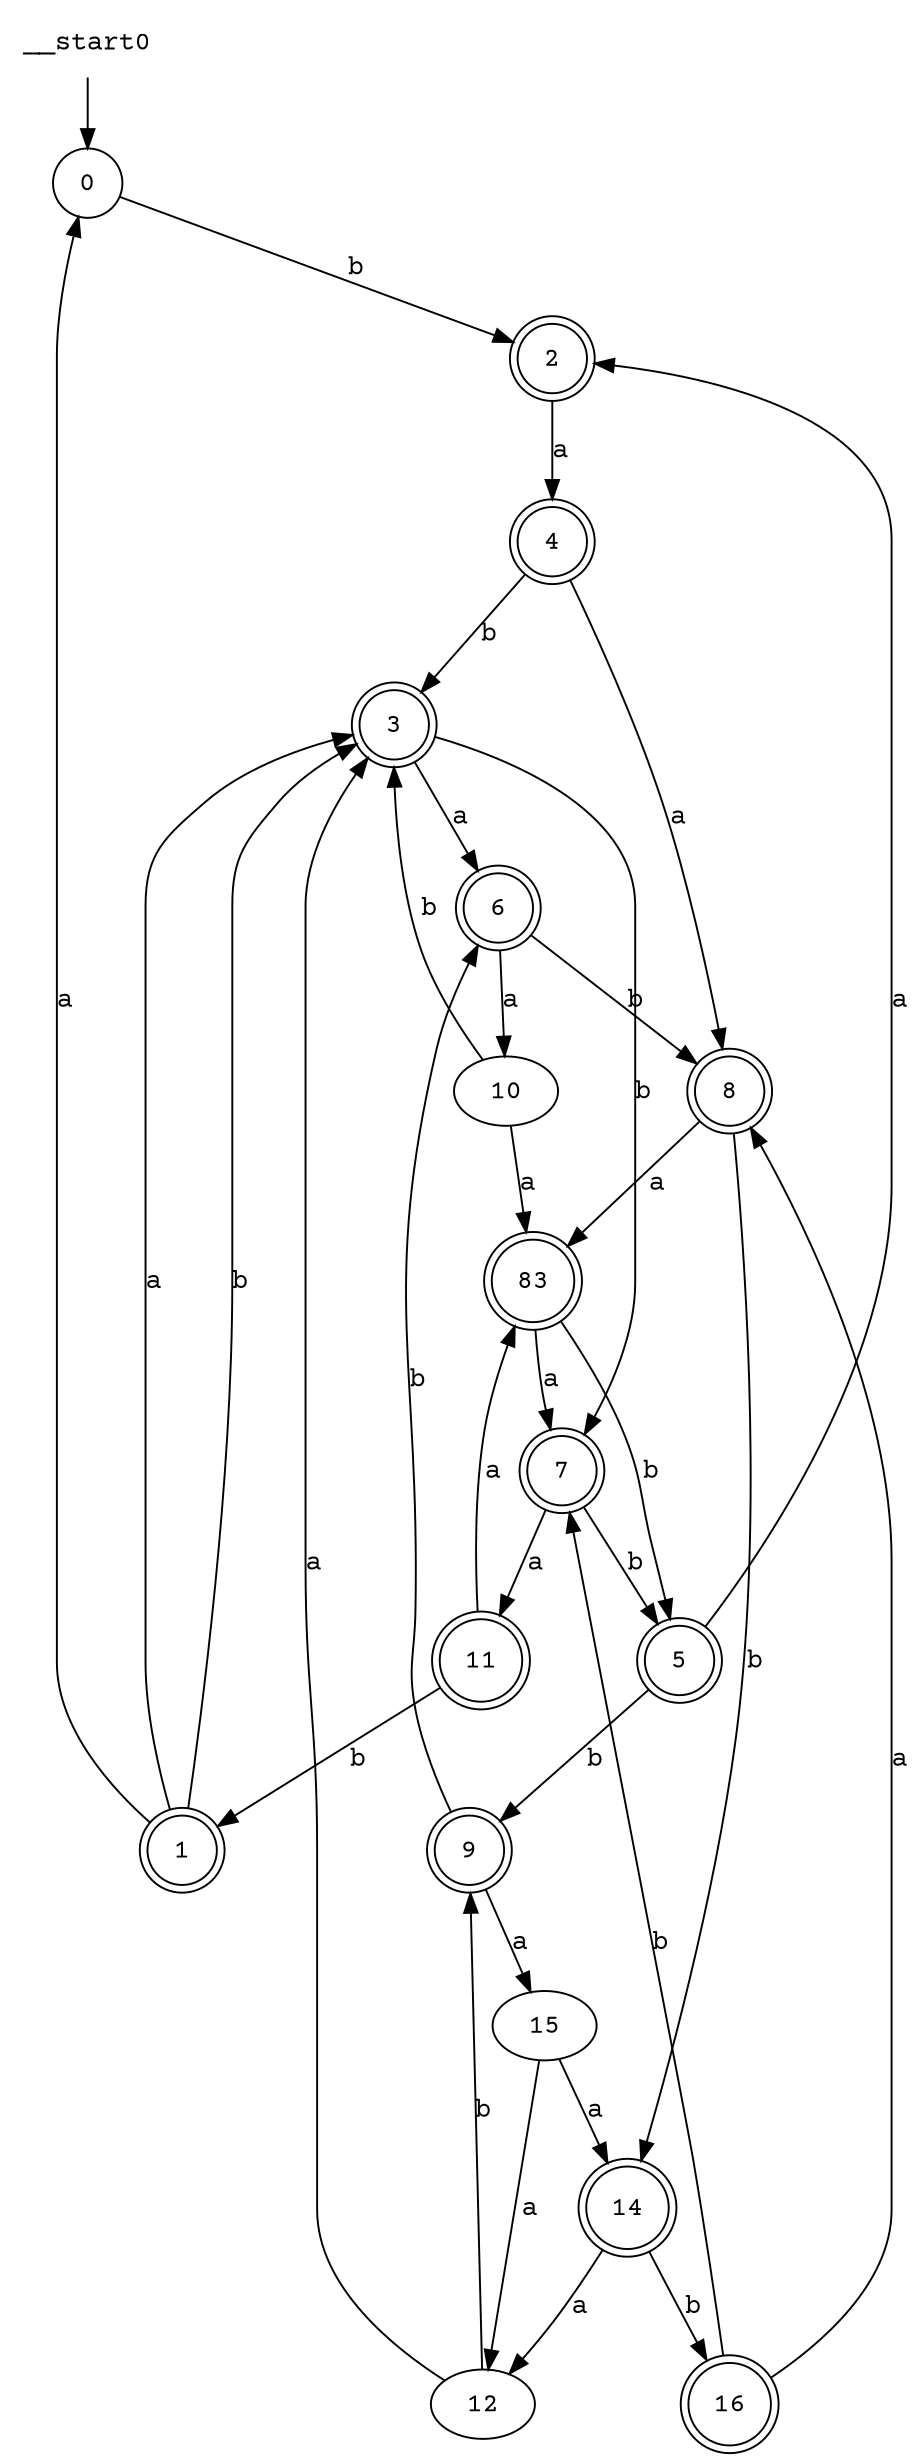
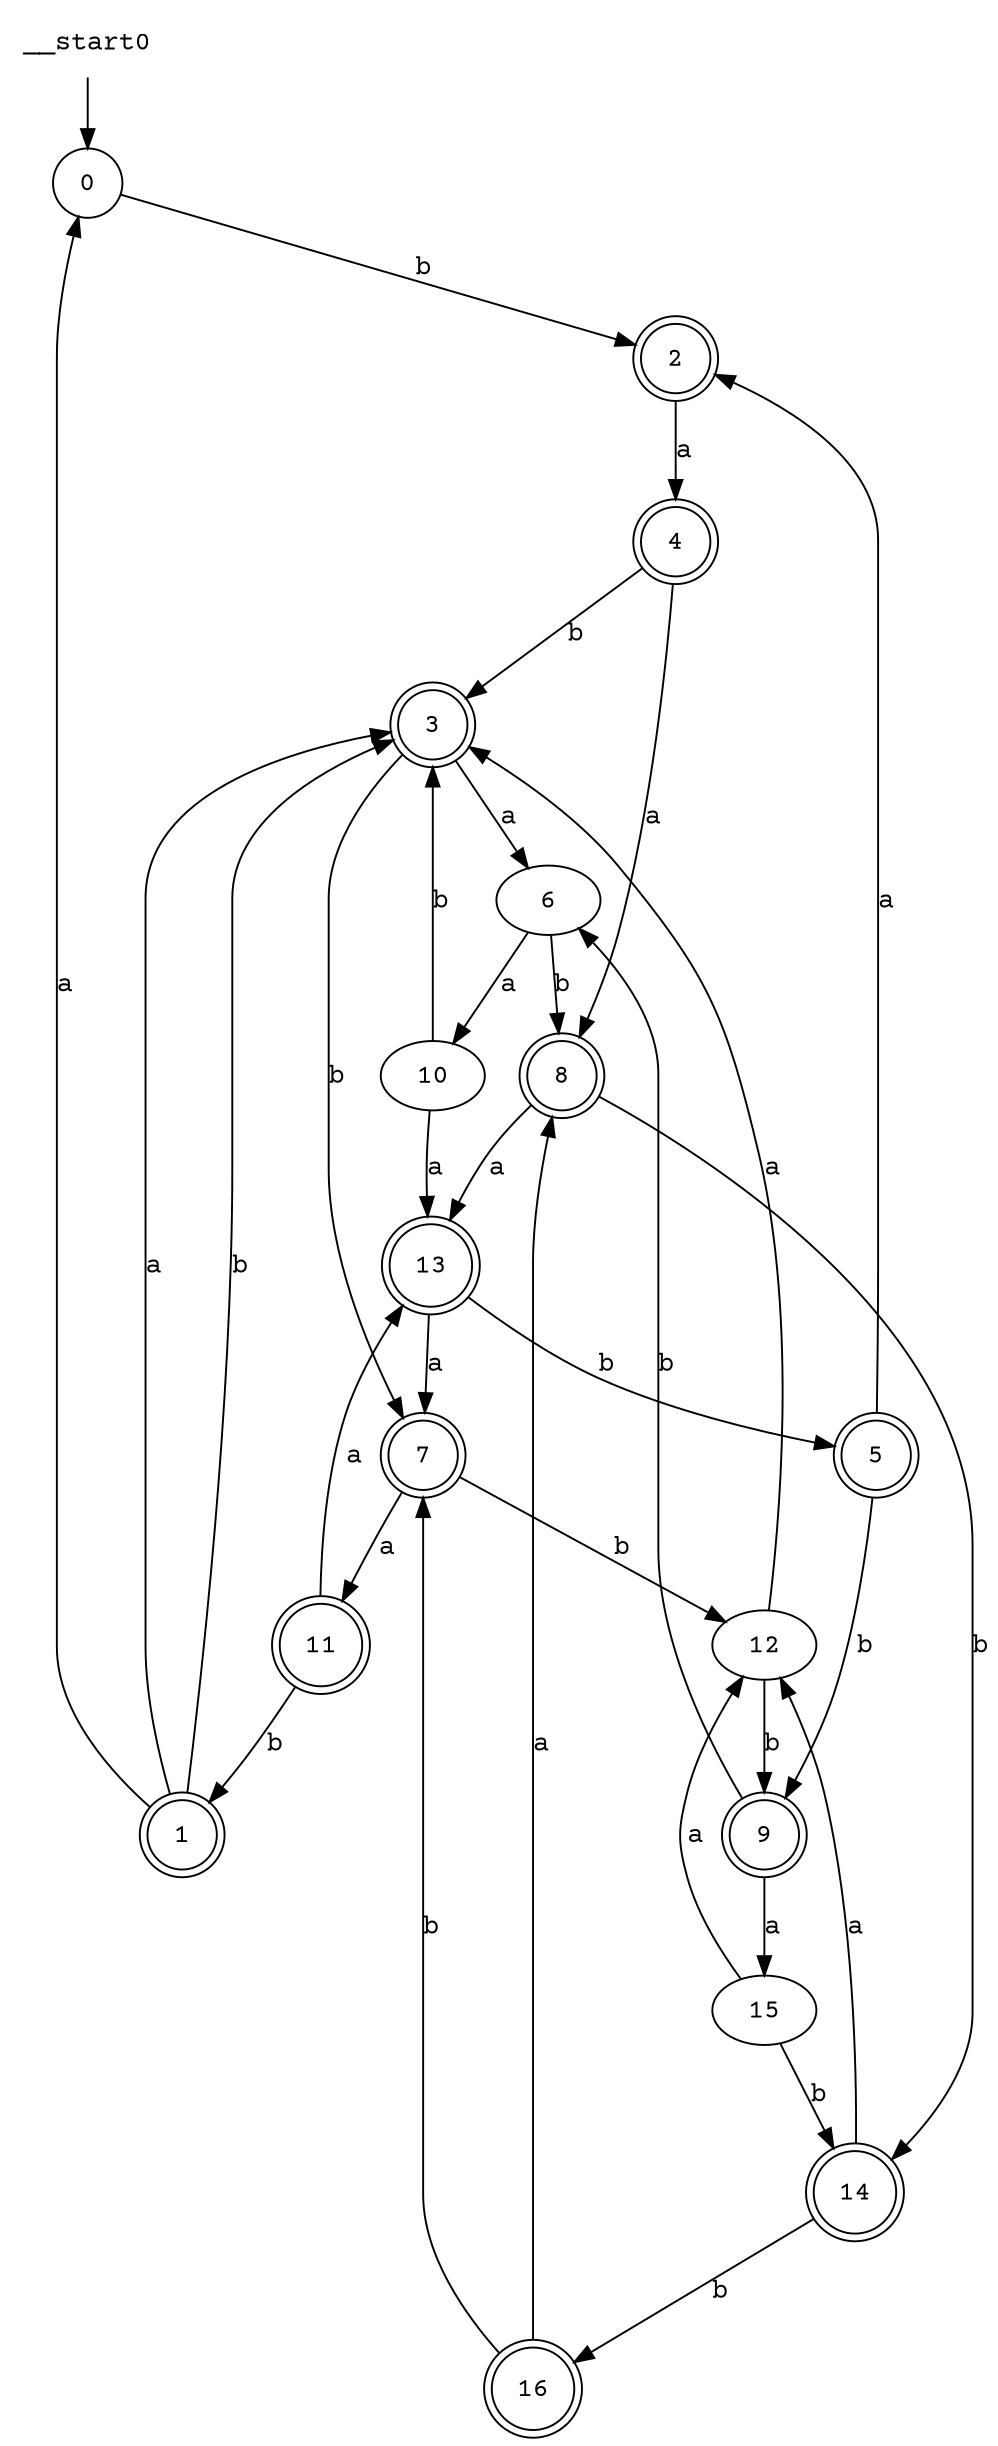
(498, 908) -> (548, 900)
(533, 1281) -> (431, 1266)
(616, 1557) -> (584, 1545)
(596, 2110) -> (819, 2094)
